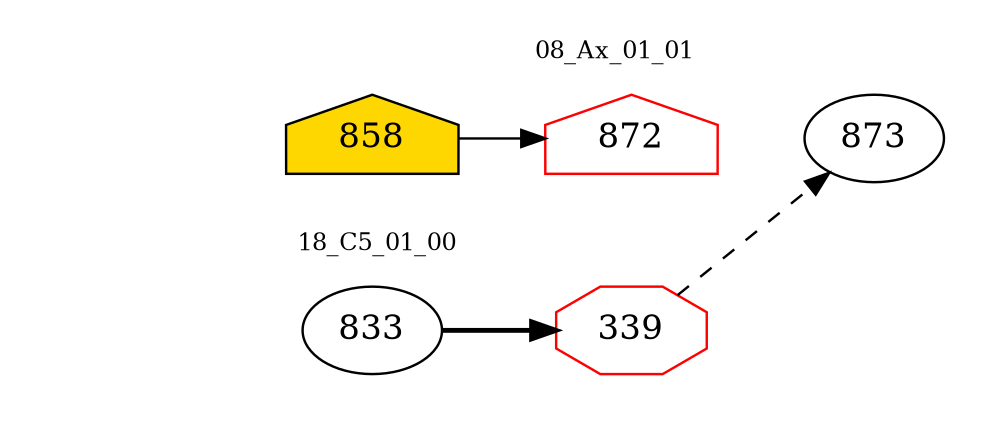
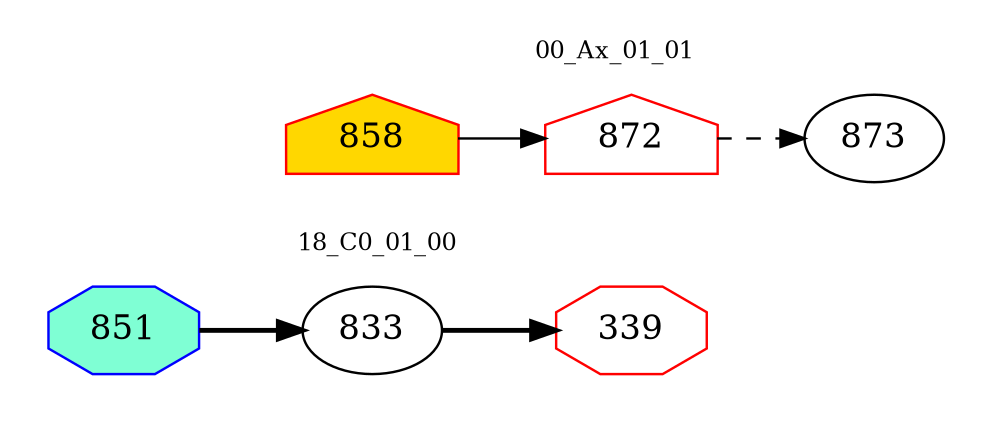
(615, 52) -> (615, 52)
(372, 138) -> (372, 138)
(744, 242) -> (749, 138)
(378, 244) -> (378, 244)
none -> (124, 330)
